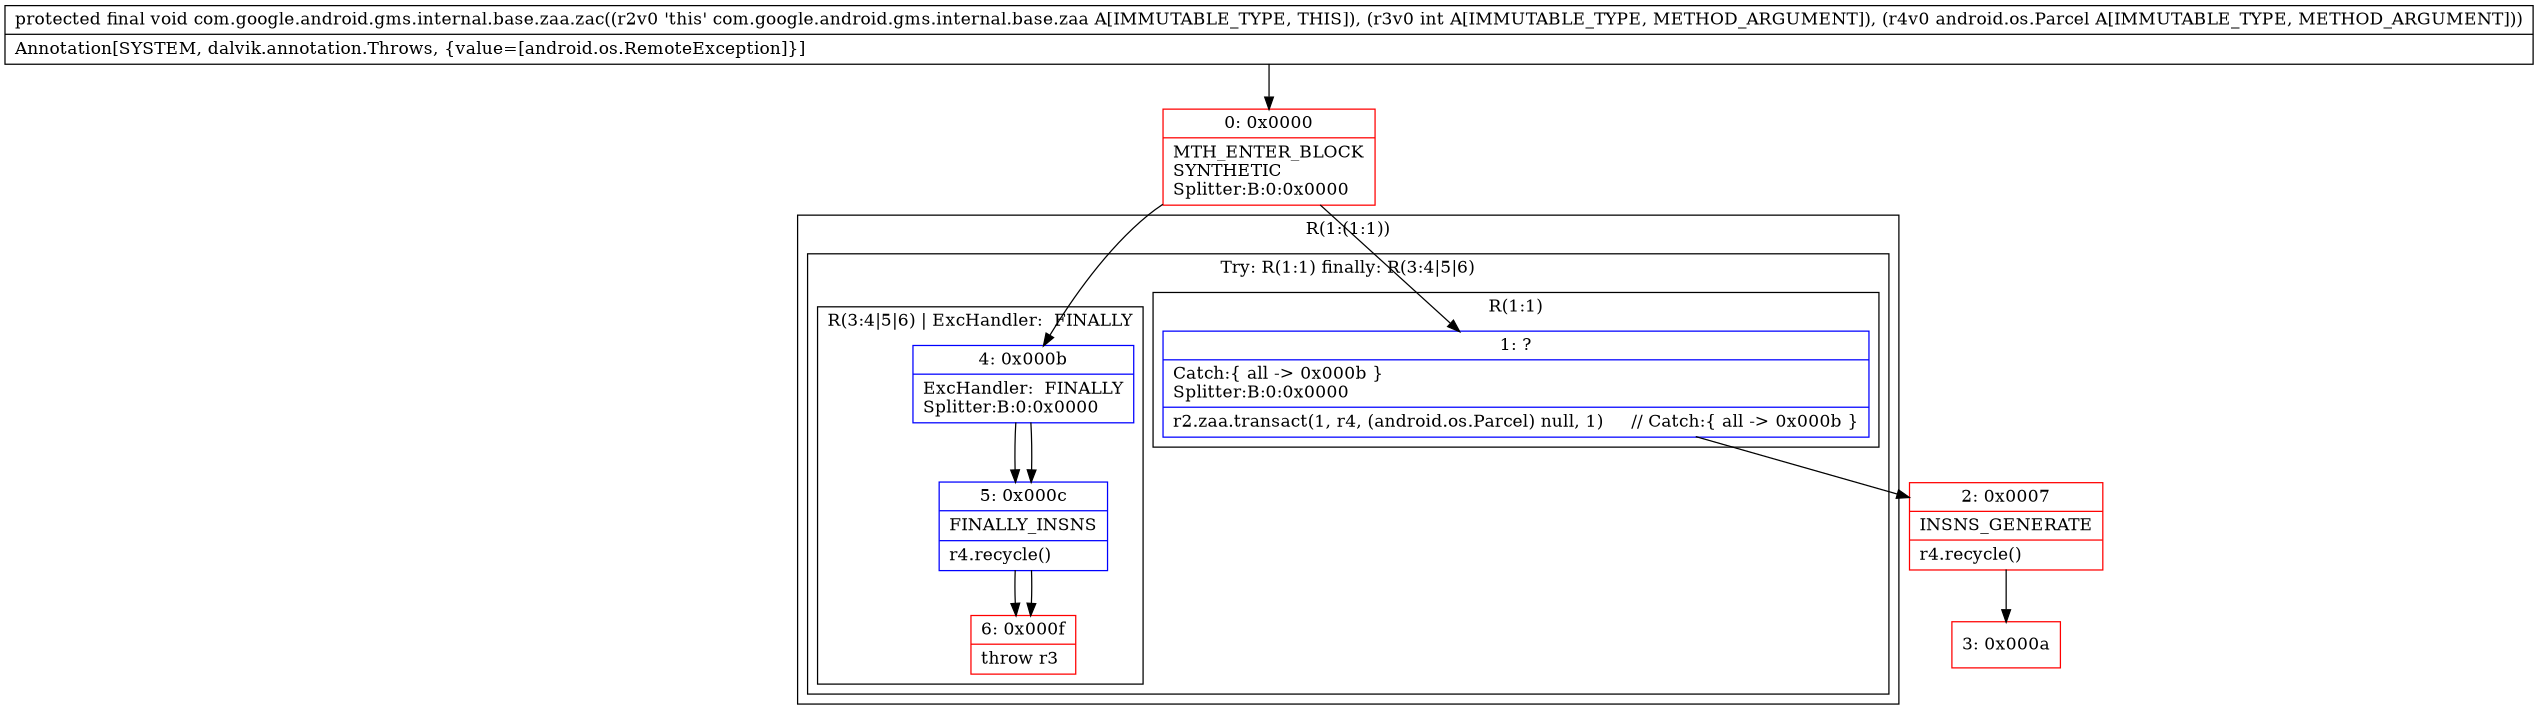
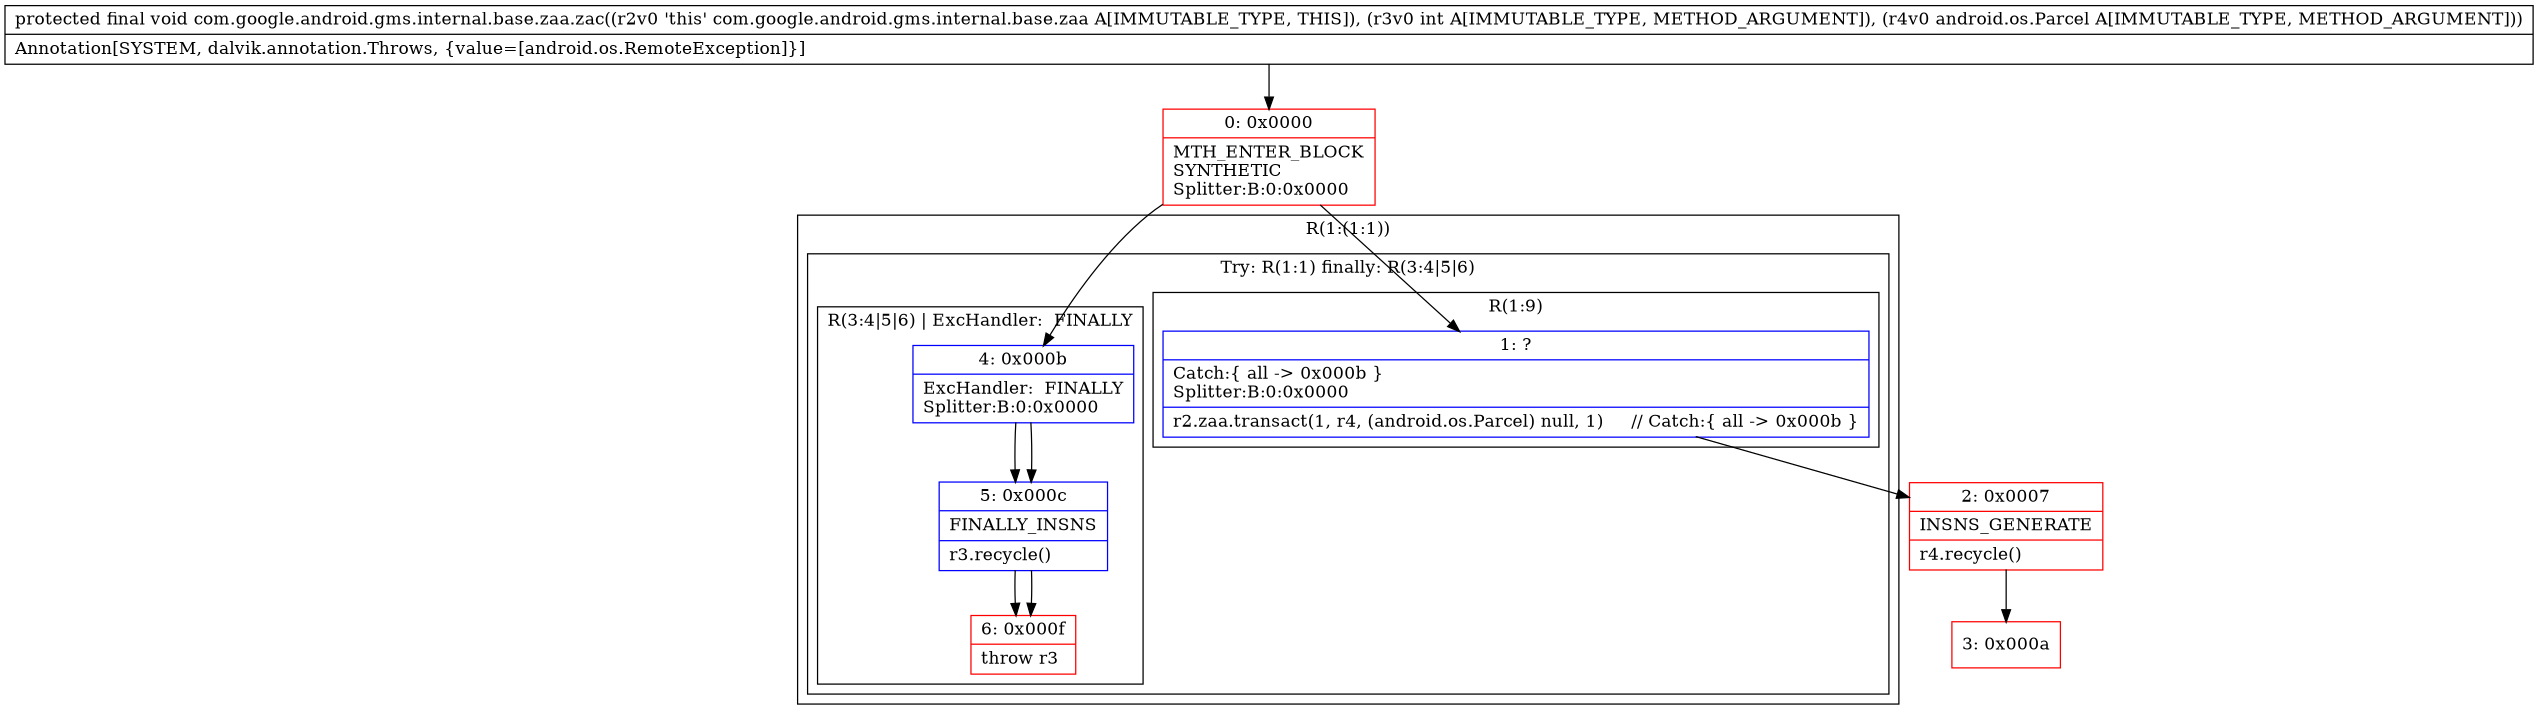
(1516, 307) -> (1516, 307)
(1000, 555) -> (1000, 555)
